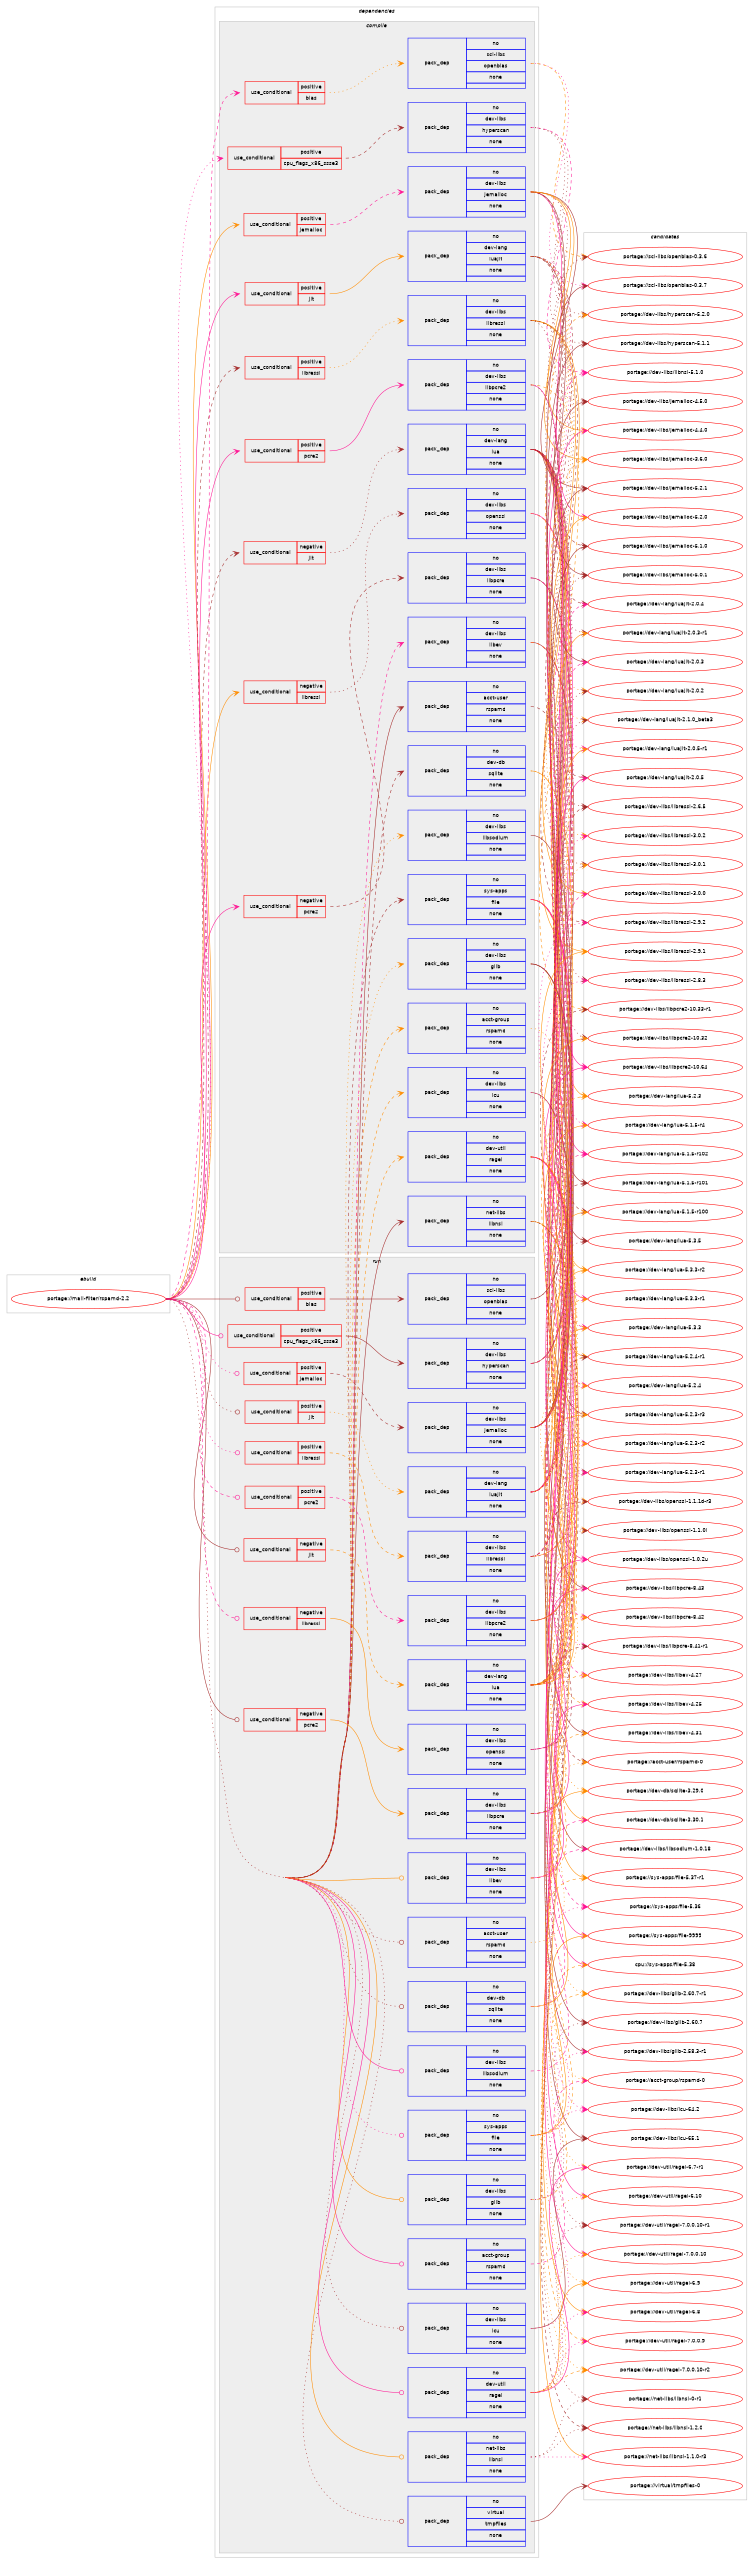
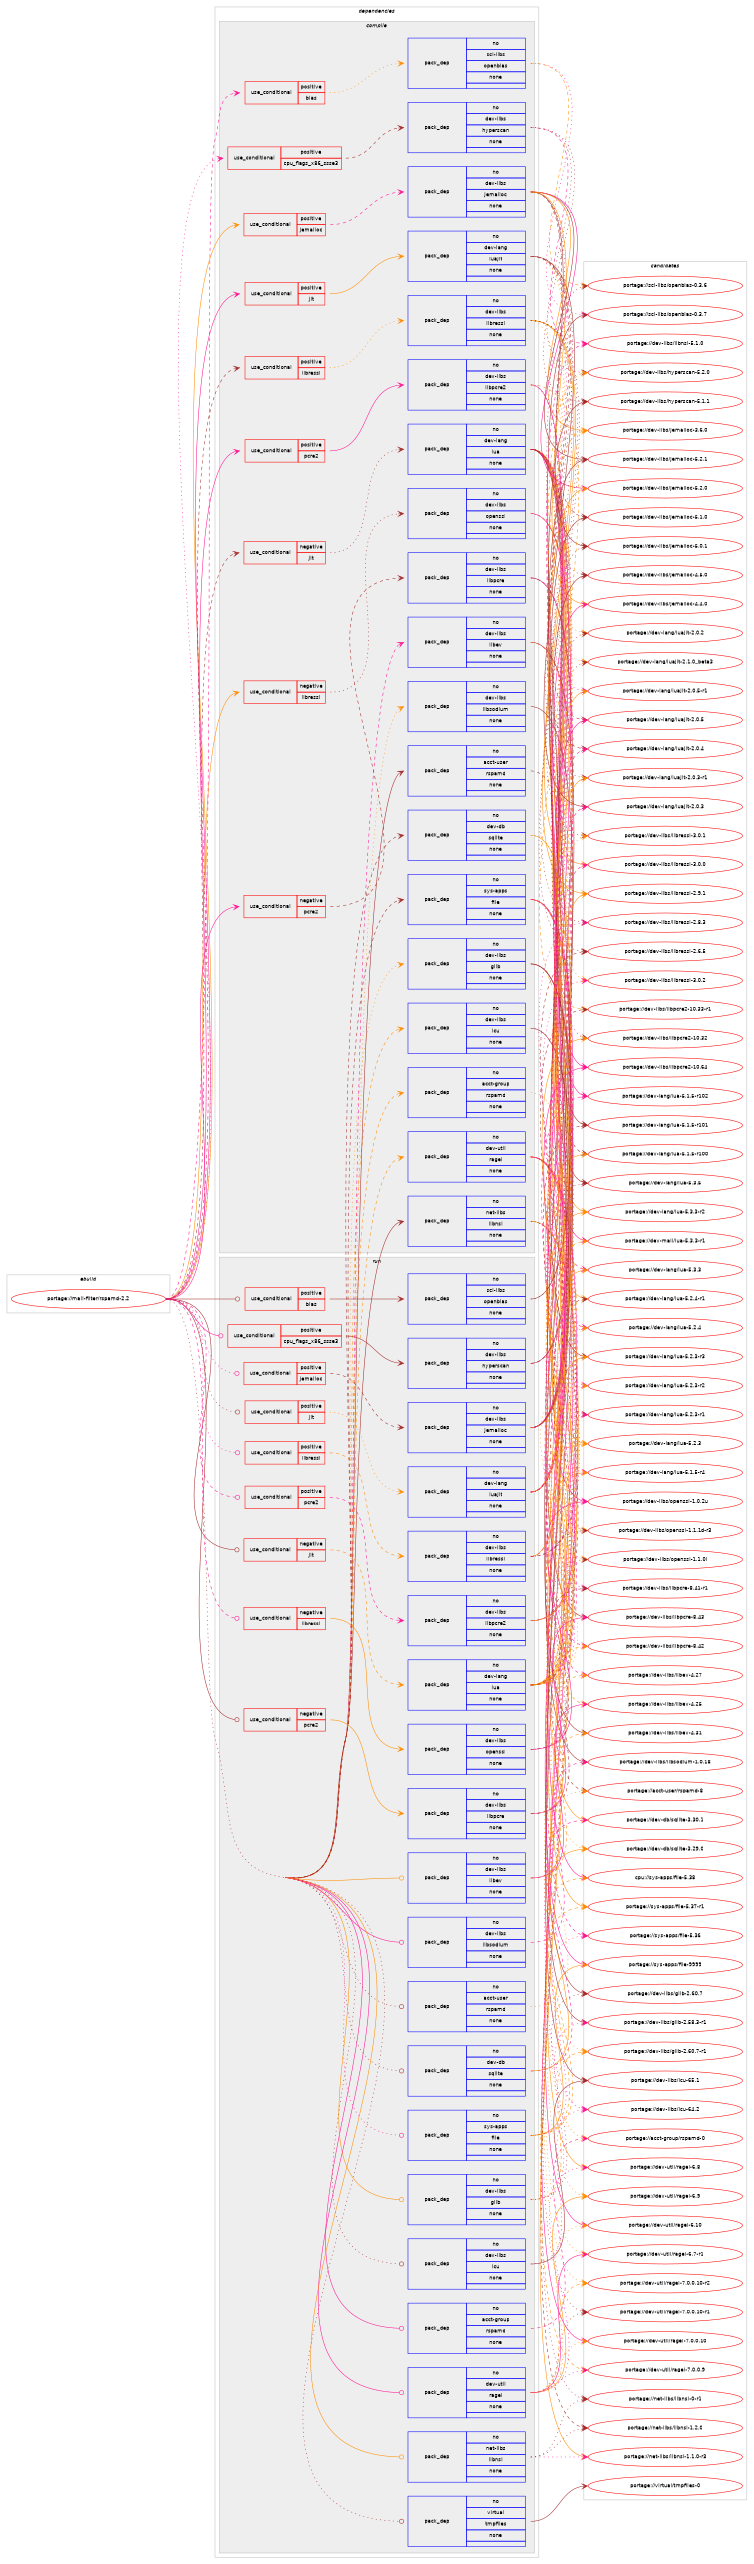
(665, 923) -> none
(665, 1299) -> (665, 1241)
(665, 1762) -> (665, 1791)
